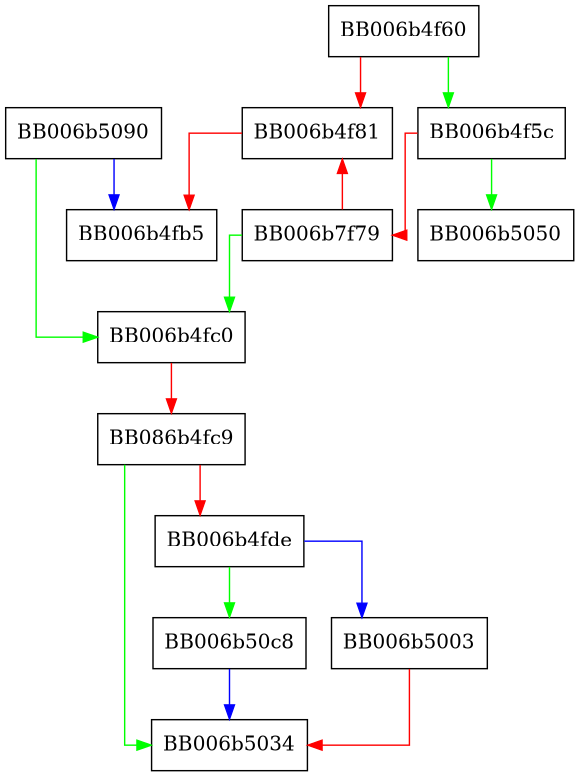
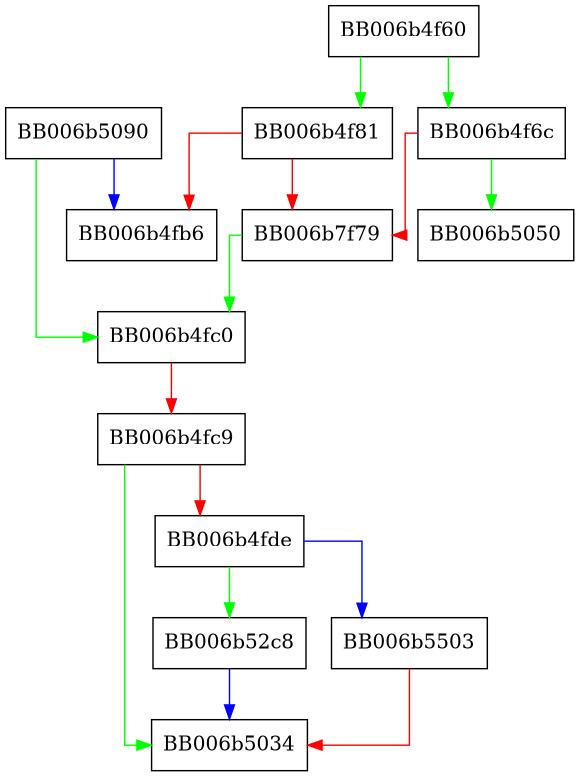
(361, 75) -> (361, 75)
(492, 133) -> (492, 133)
(342, 191) -> (292, 177)
(142, 235) -> (142, 235)
(171, 439) -> (171, 439)
(230, 643) -> (230, 643)
(409, 643) -> (409, 643)
